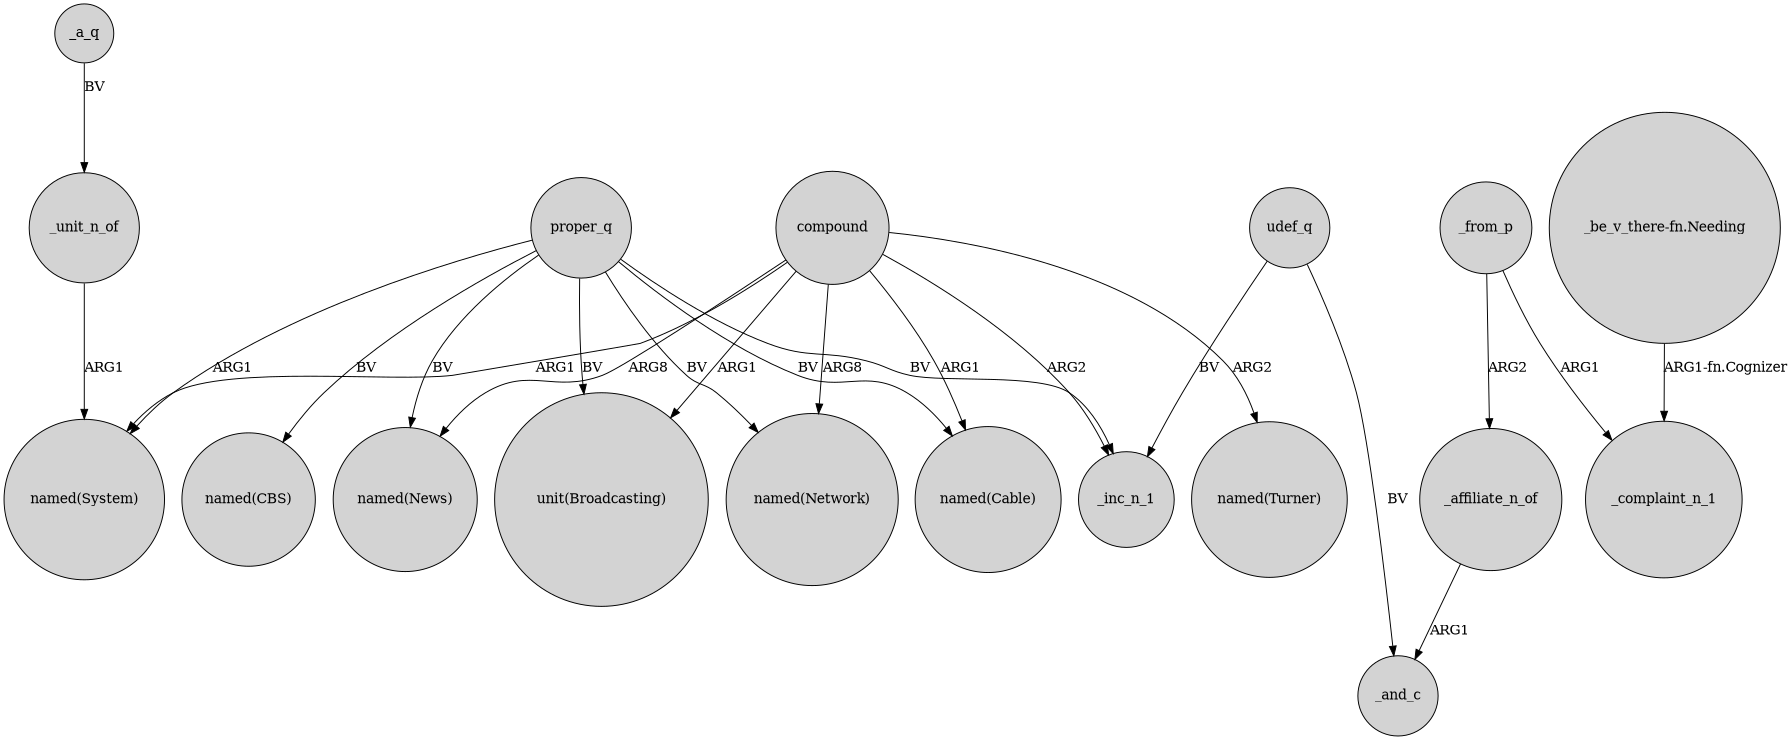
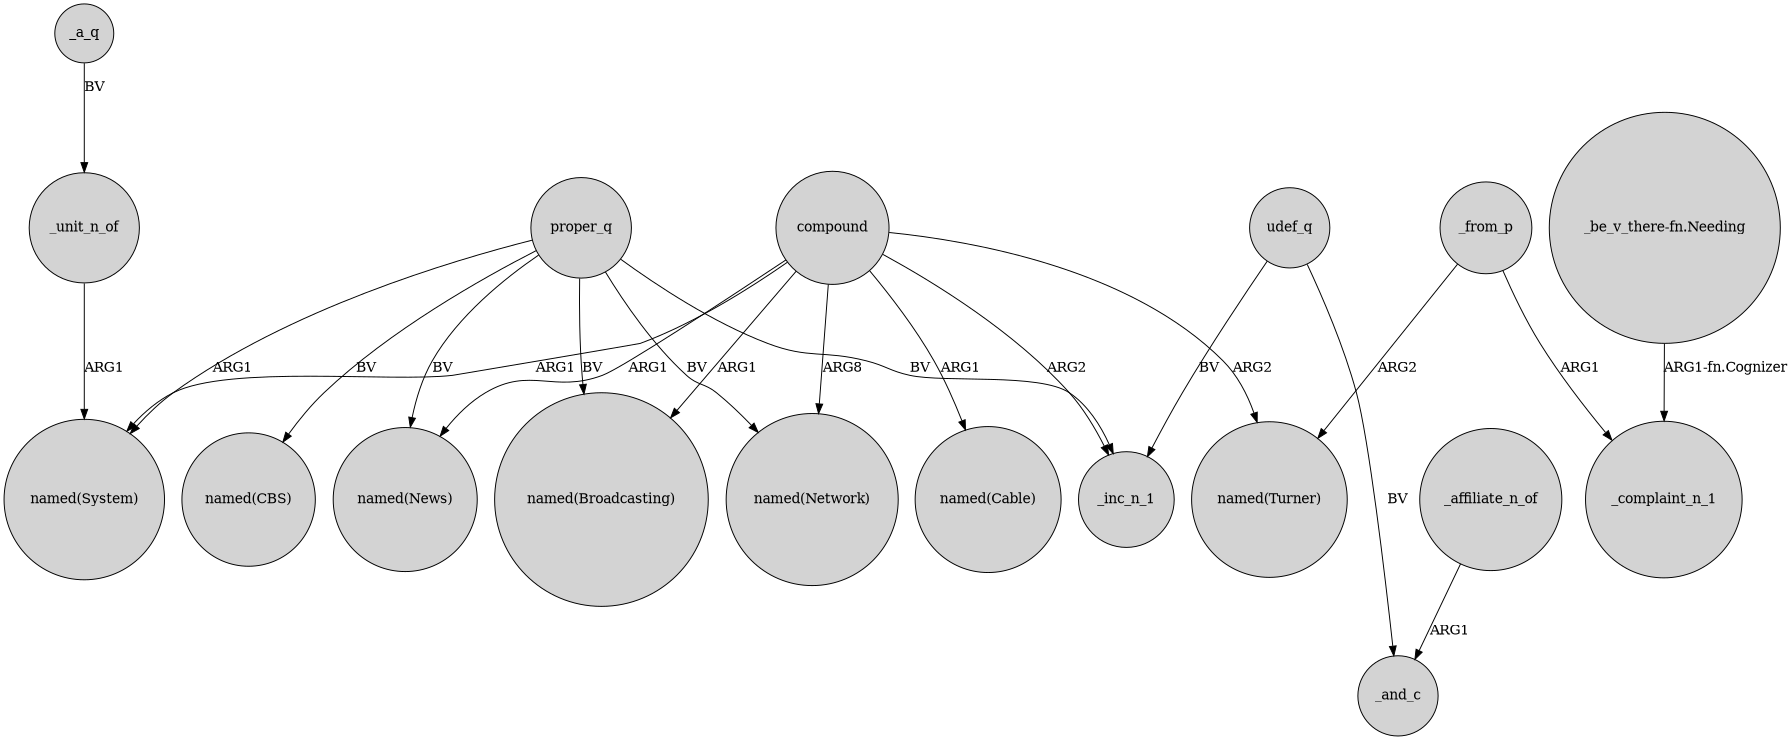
(1488, 346) -> (1391, 347)
(776, 366) -> none
(648, 368) -> (648, 368)
(601, 500) -> (601, 500)
